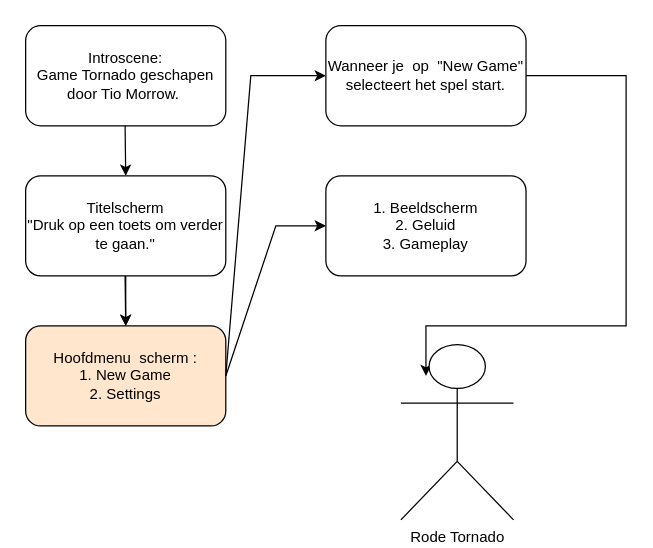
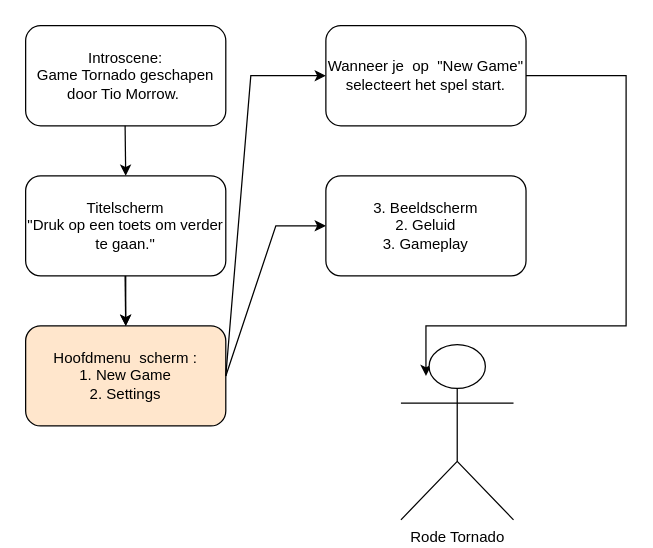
(426, 226) -> (426, 226)
